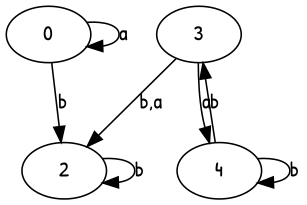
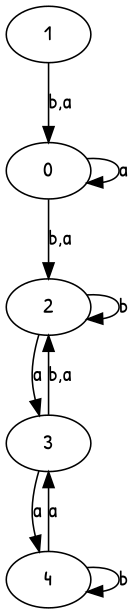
none -> (49, 34)
(63, 103) -> (60, 239)
(215, 103) -> (53, 512)
none -> (32, 367)
